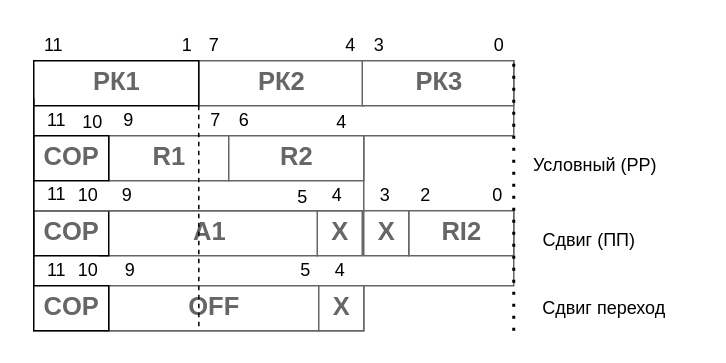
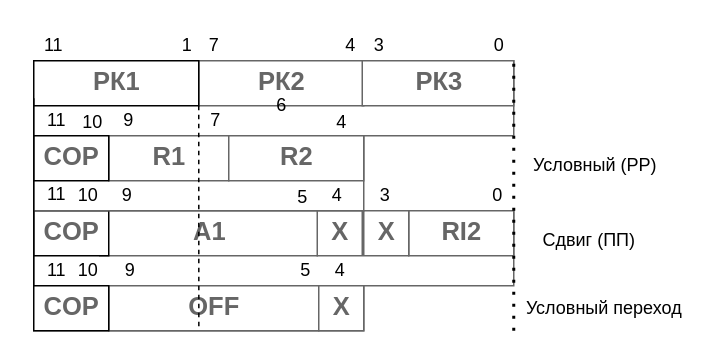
(244, 121) -> (281, 106)
(425, 196) -> none
(605, 308) -> (605, 308)
